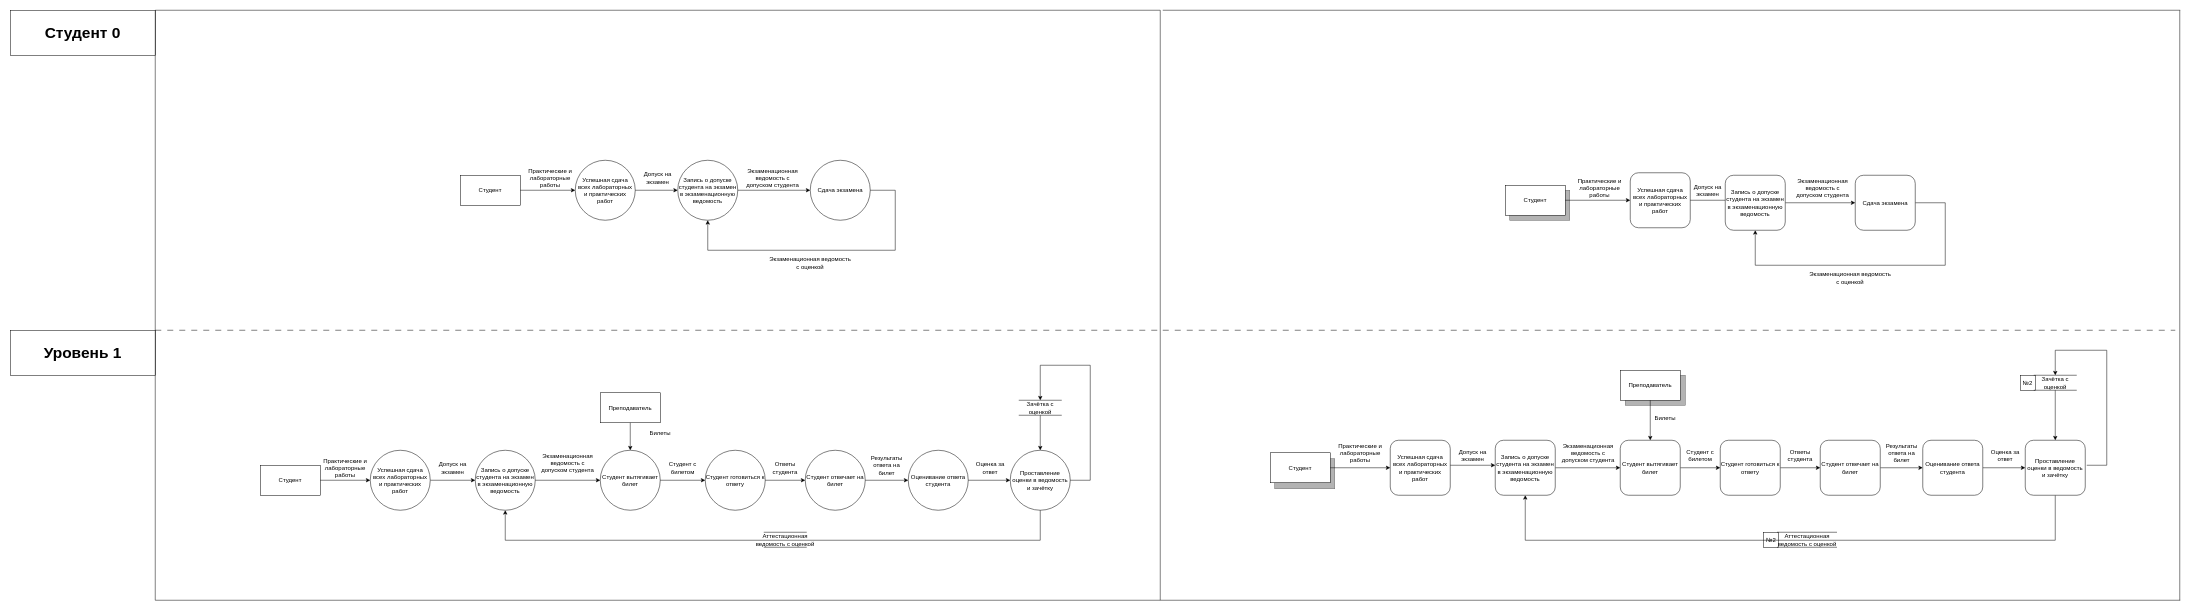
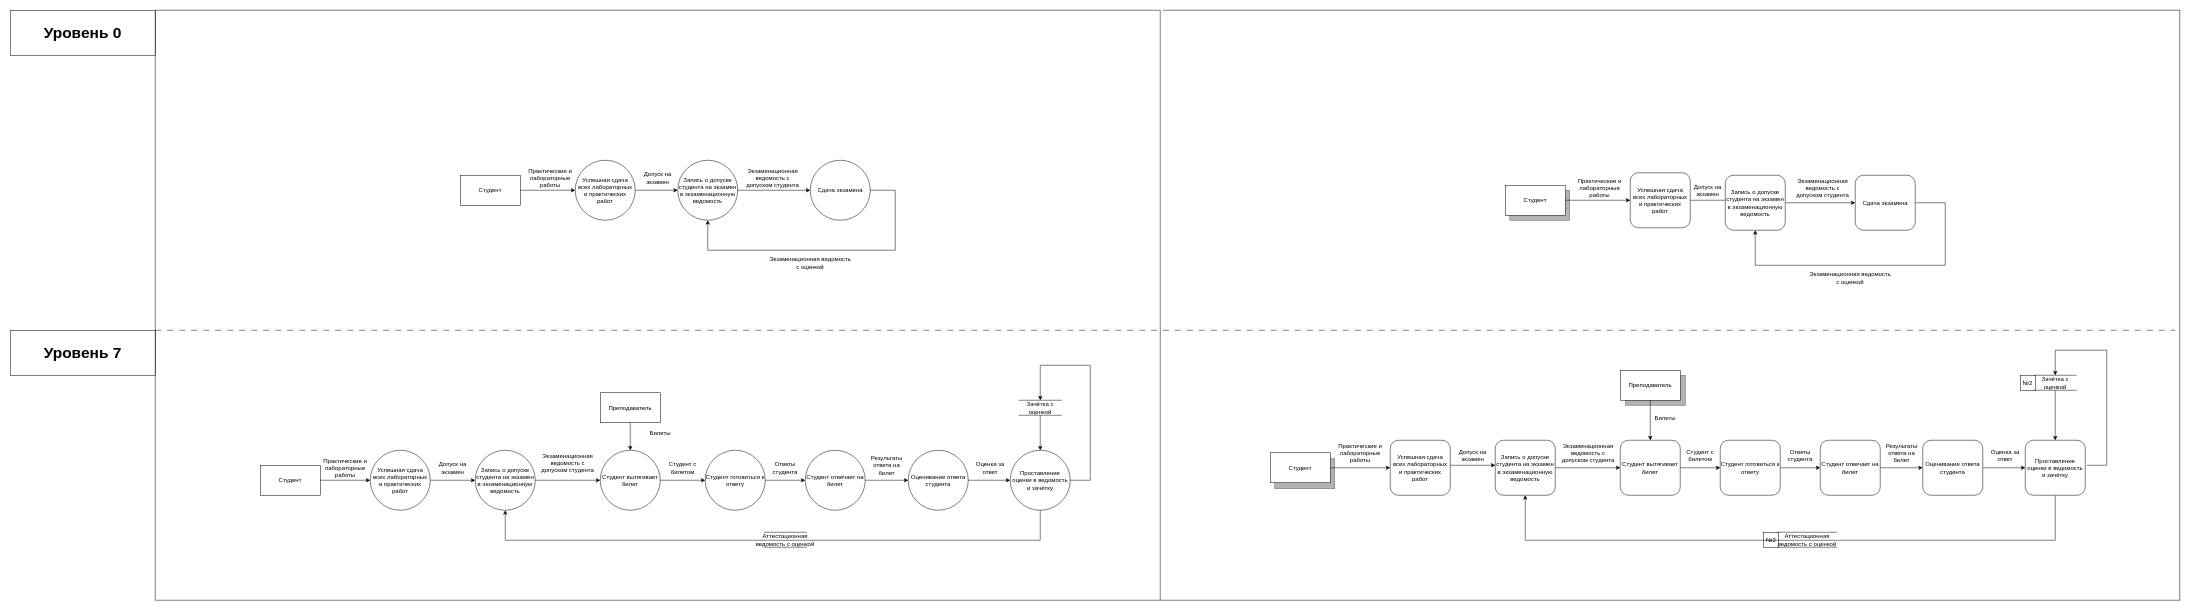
(83, 33) -> (83, 33)
(83, 353) -> (83, 353)
